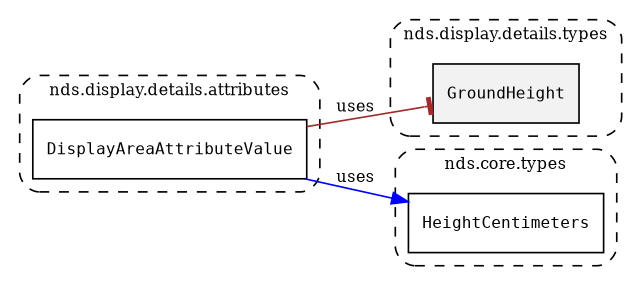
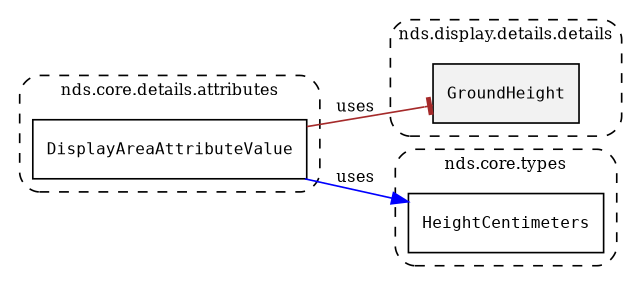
(506, 35) -> (506, 35)
(170, 91) -> (170, 91)
